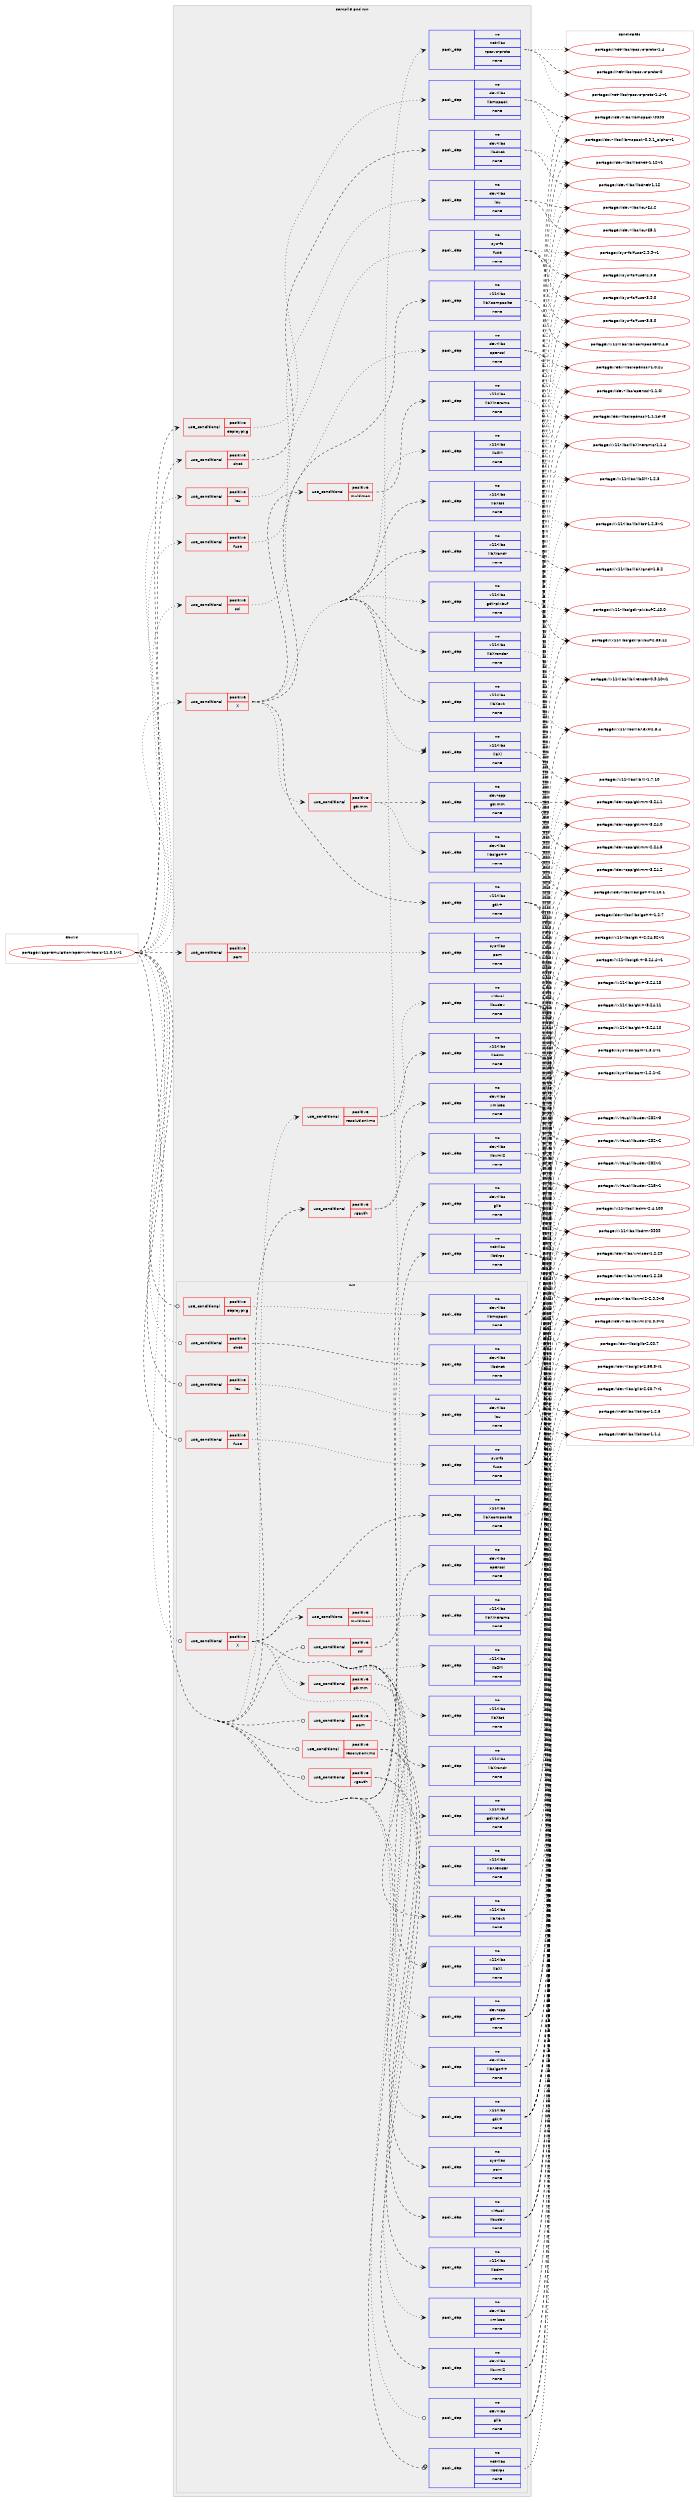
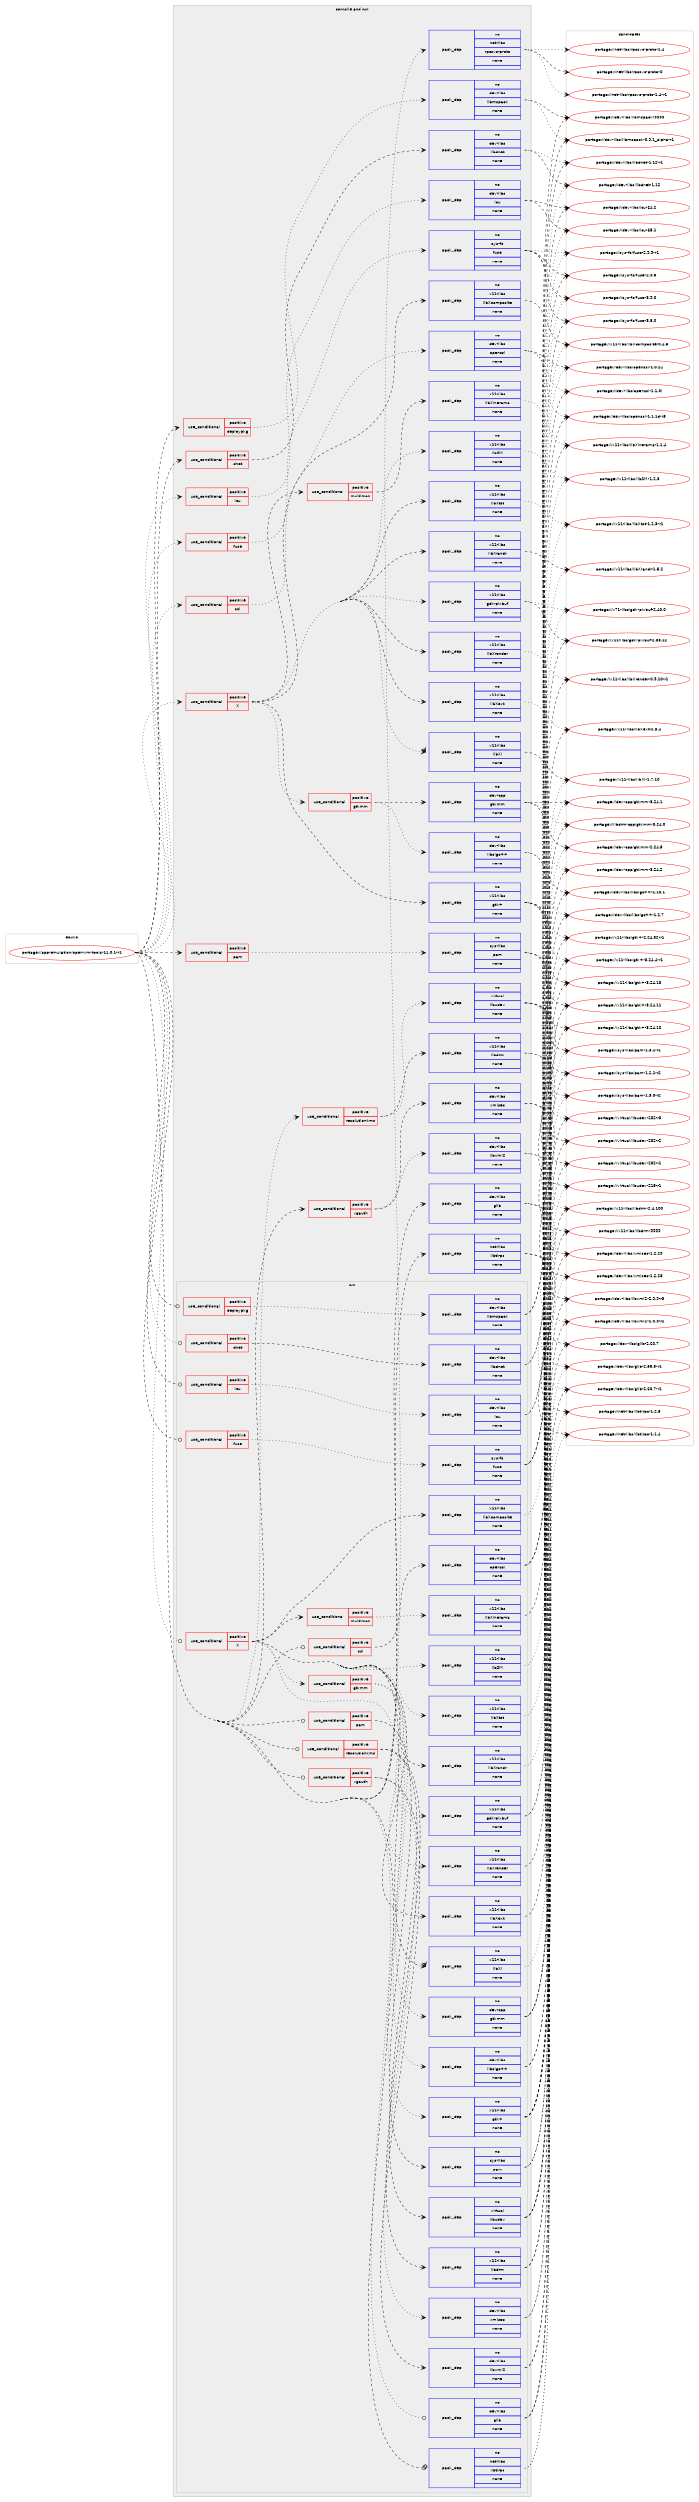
(630, 610) -> (630, 610)
(630, 825) -> (630, 825)
none -> (630, 1096)
